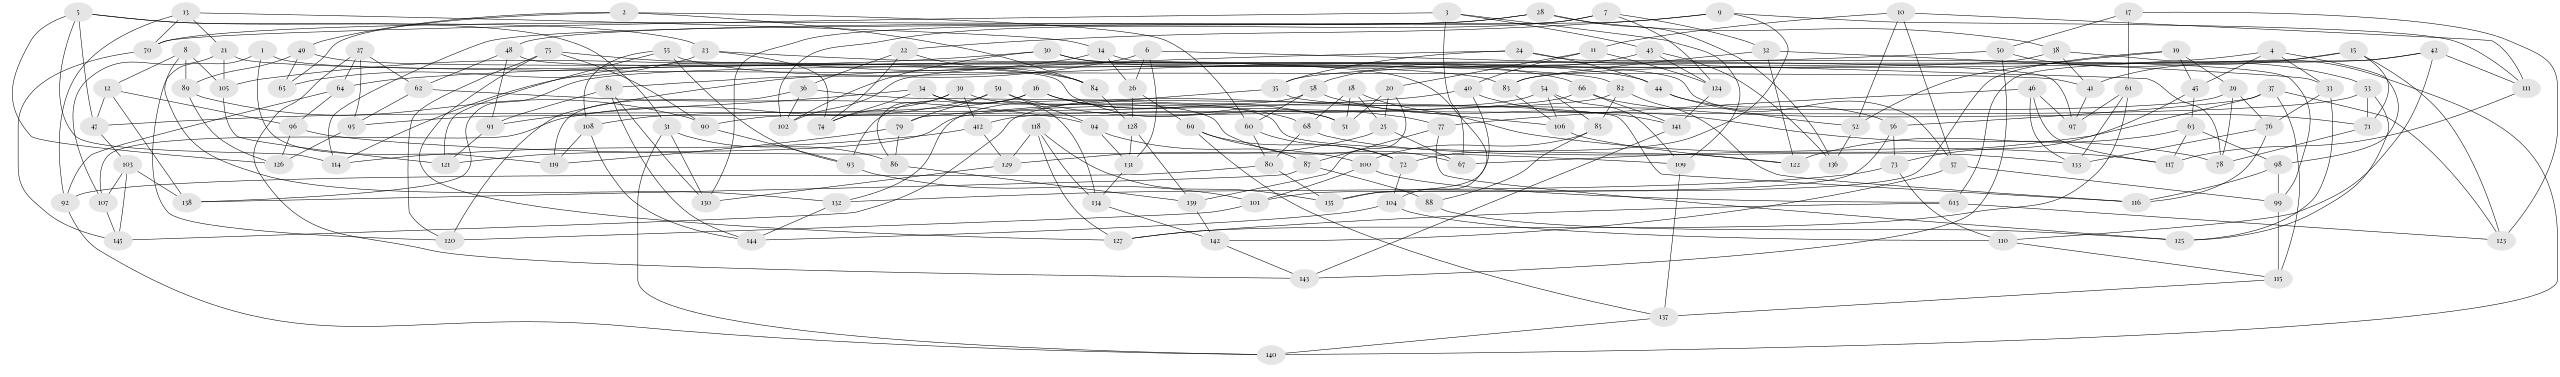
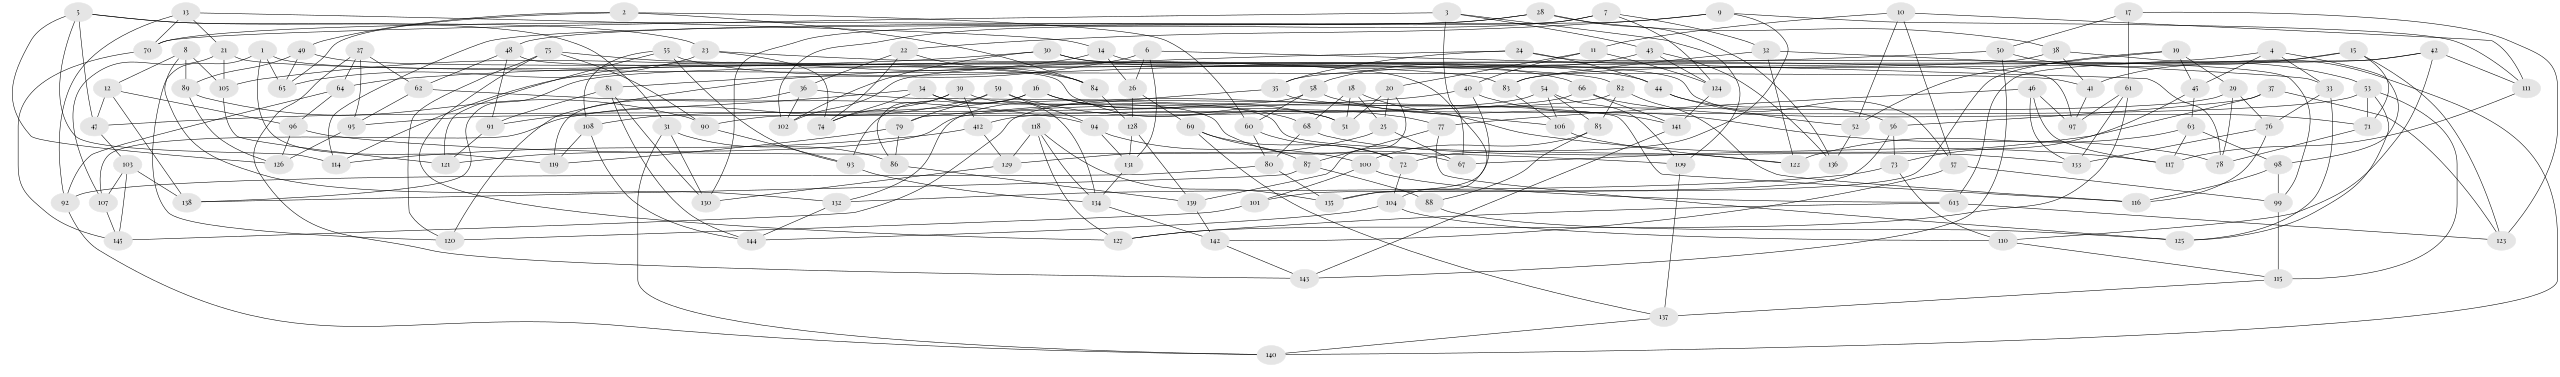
none -> (272, 69)
(2300, 182) -> (2452, 227)
(1042, 188) -> (972, 191)
